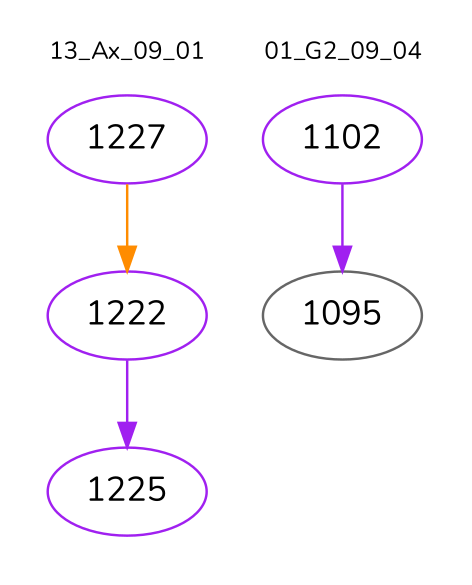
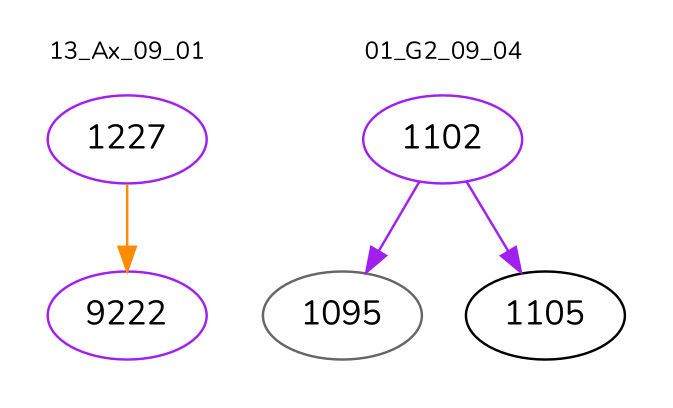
(127, 316) -> (127, 316)
none -> (545, 316)
(127, 492) -> none
